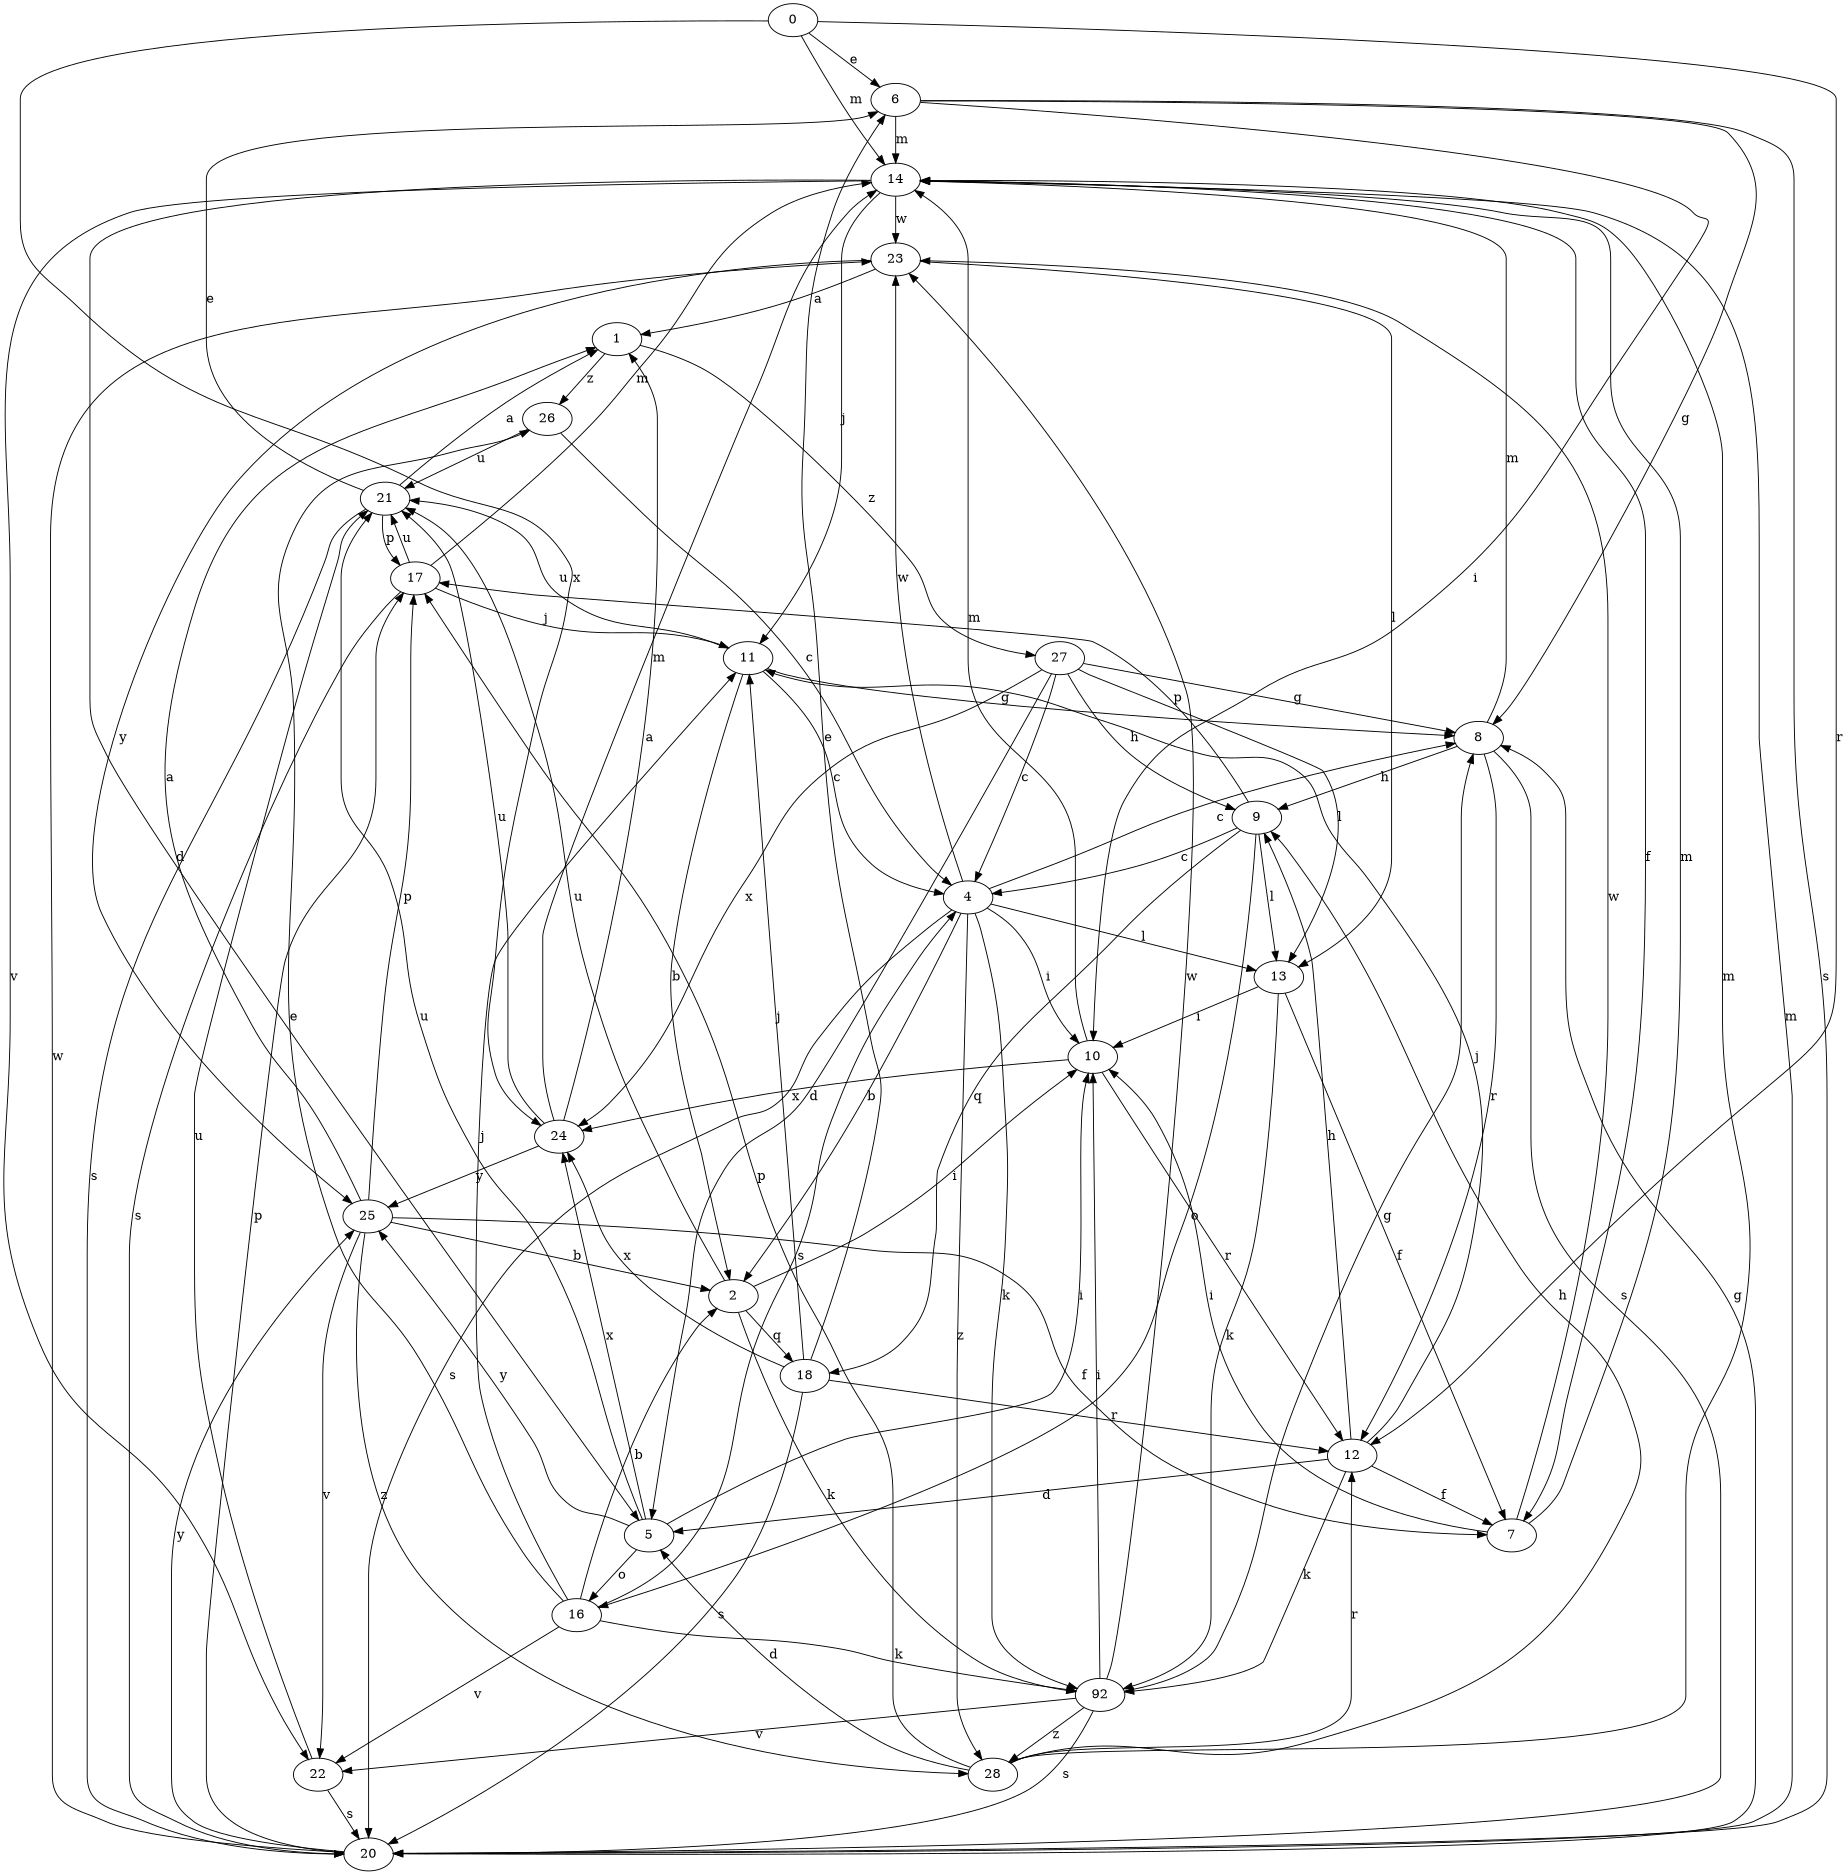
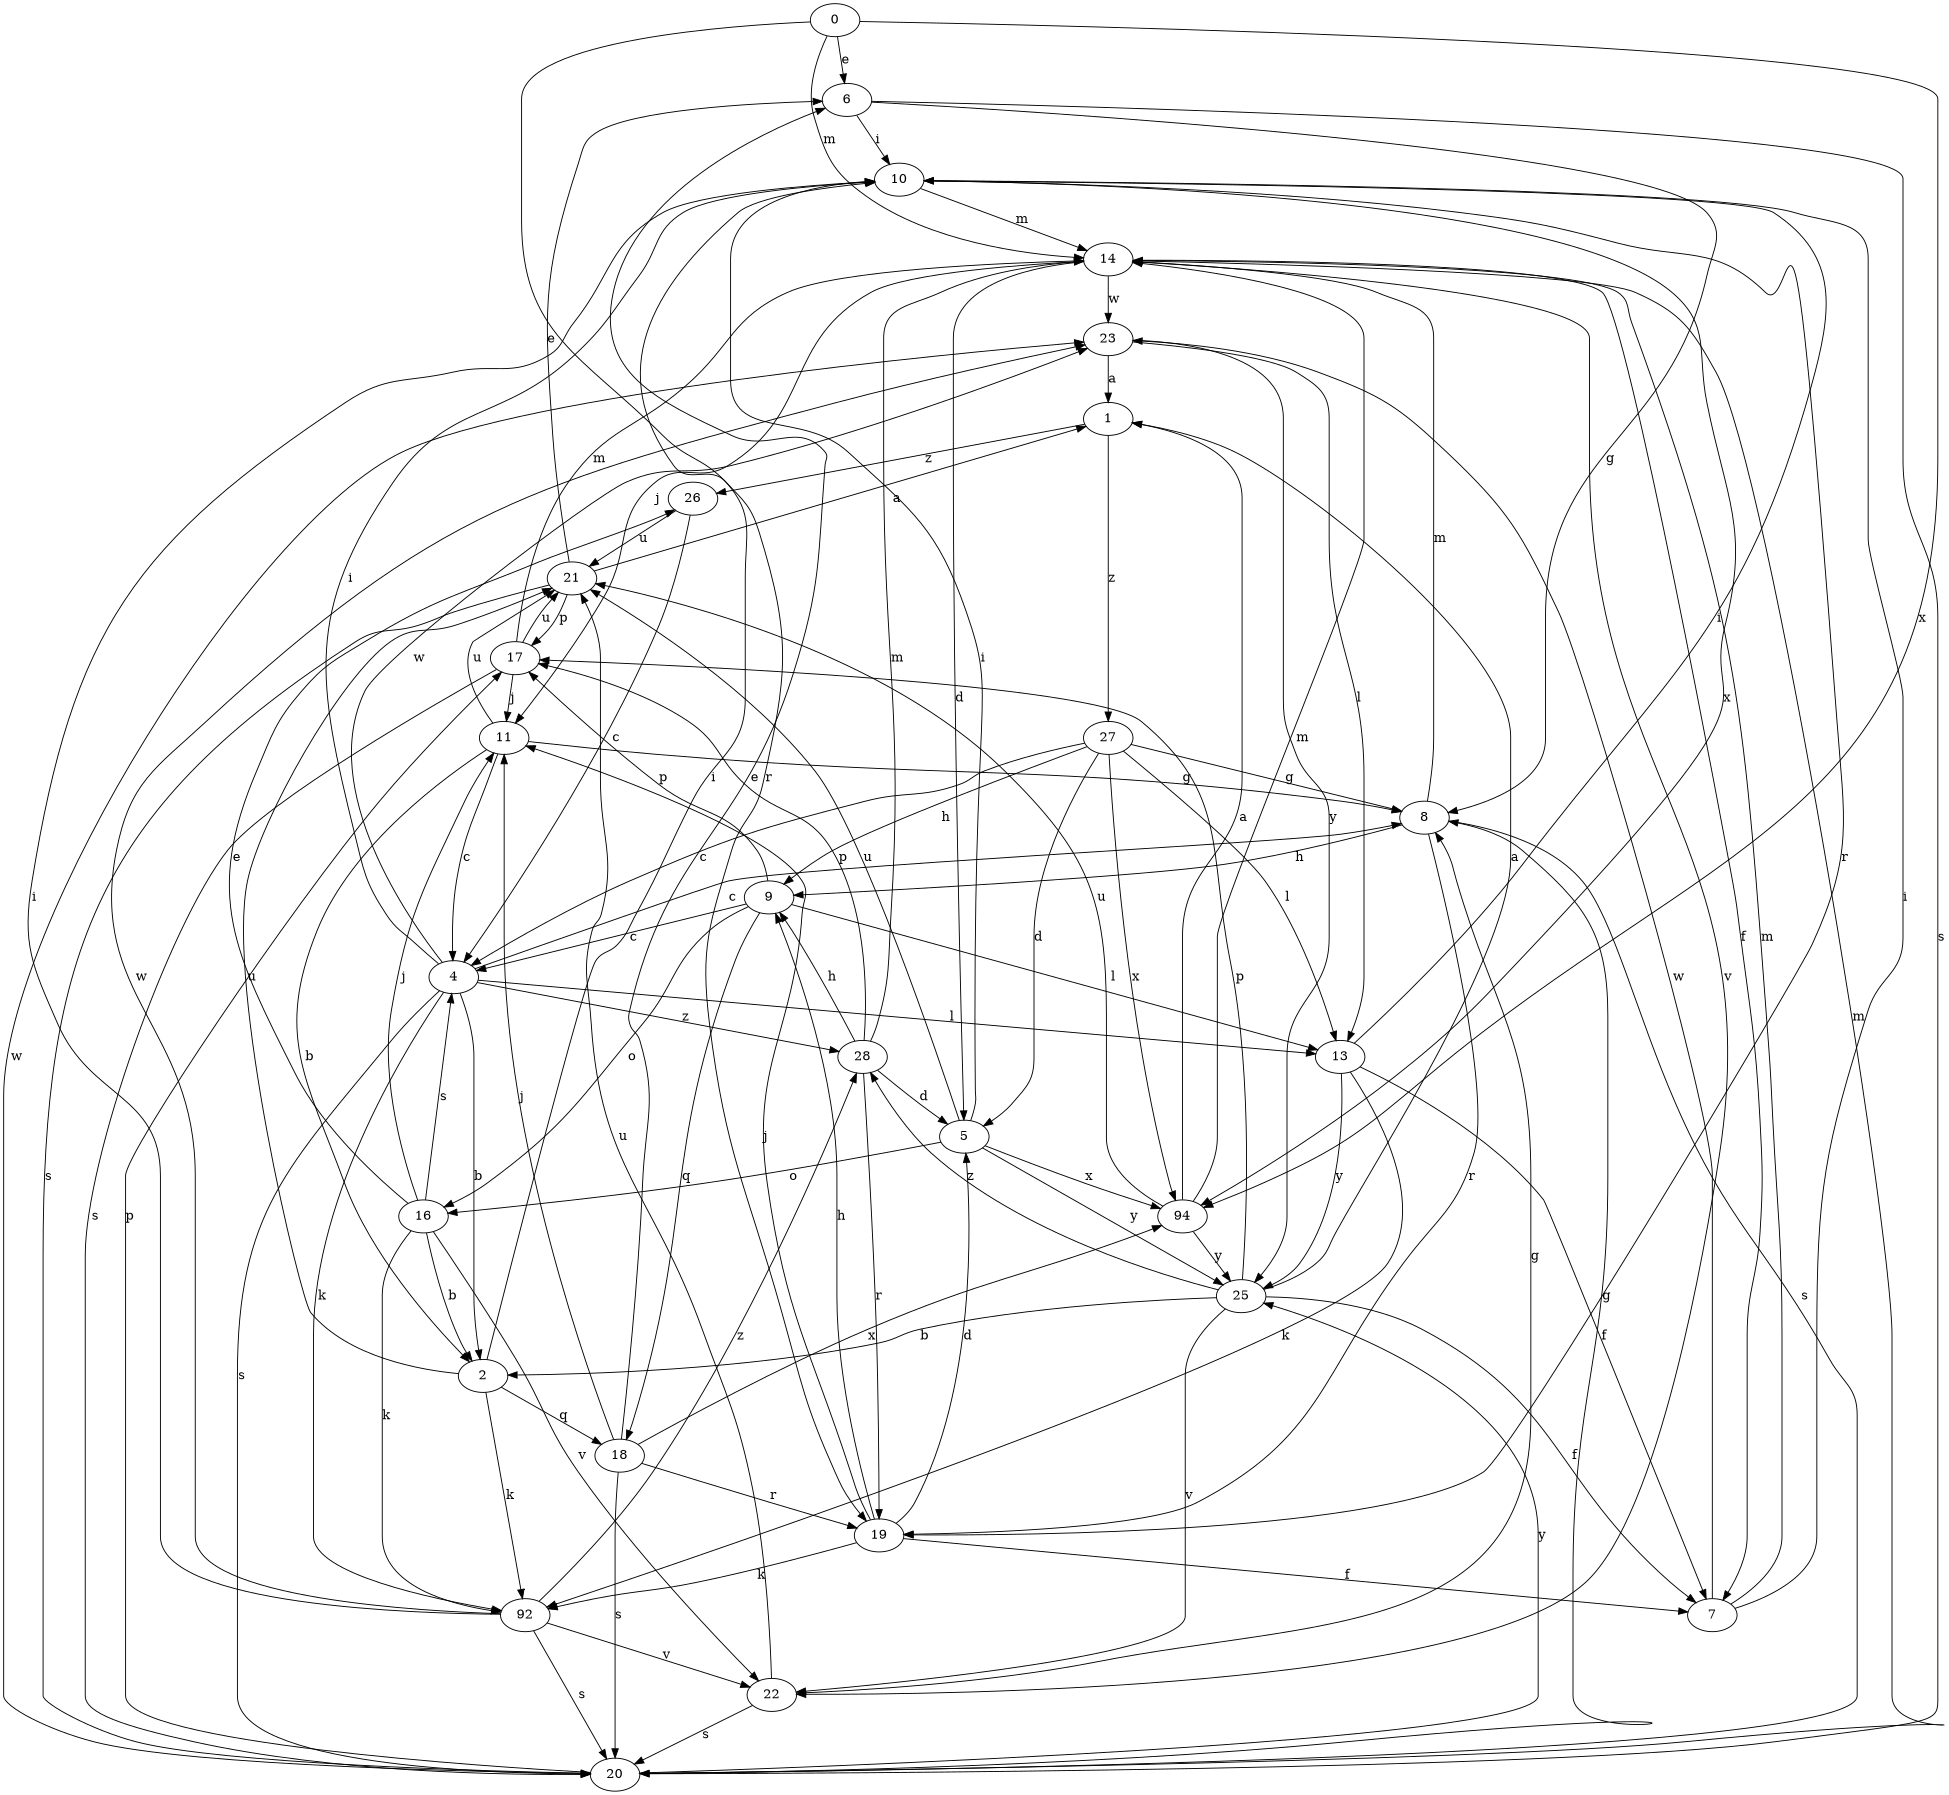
(896, 135) -> none
(559, 1137) -> (1182, 1216)
none -> (1332, 1189)
(1357, 1257) -> (1493, 1543)
(1352, 1456) -> (879, 1535)
